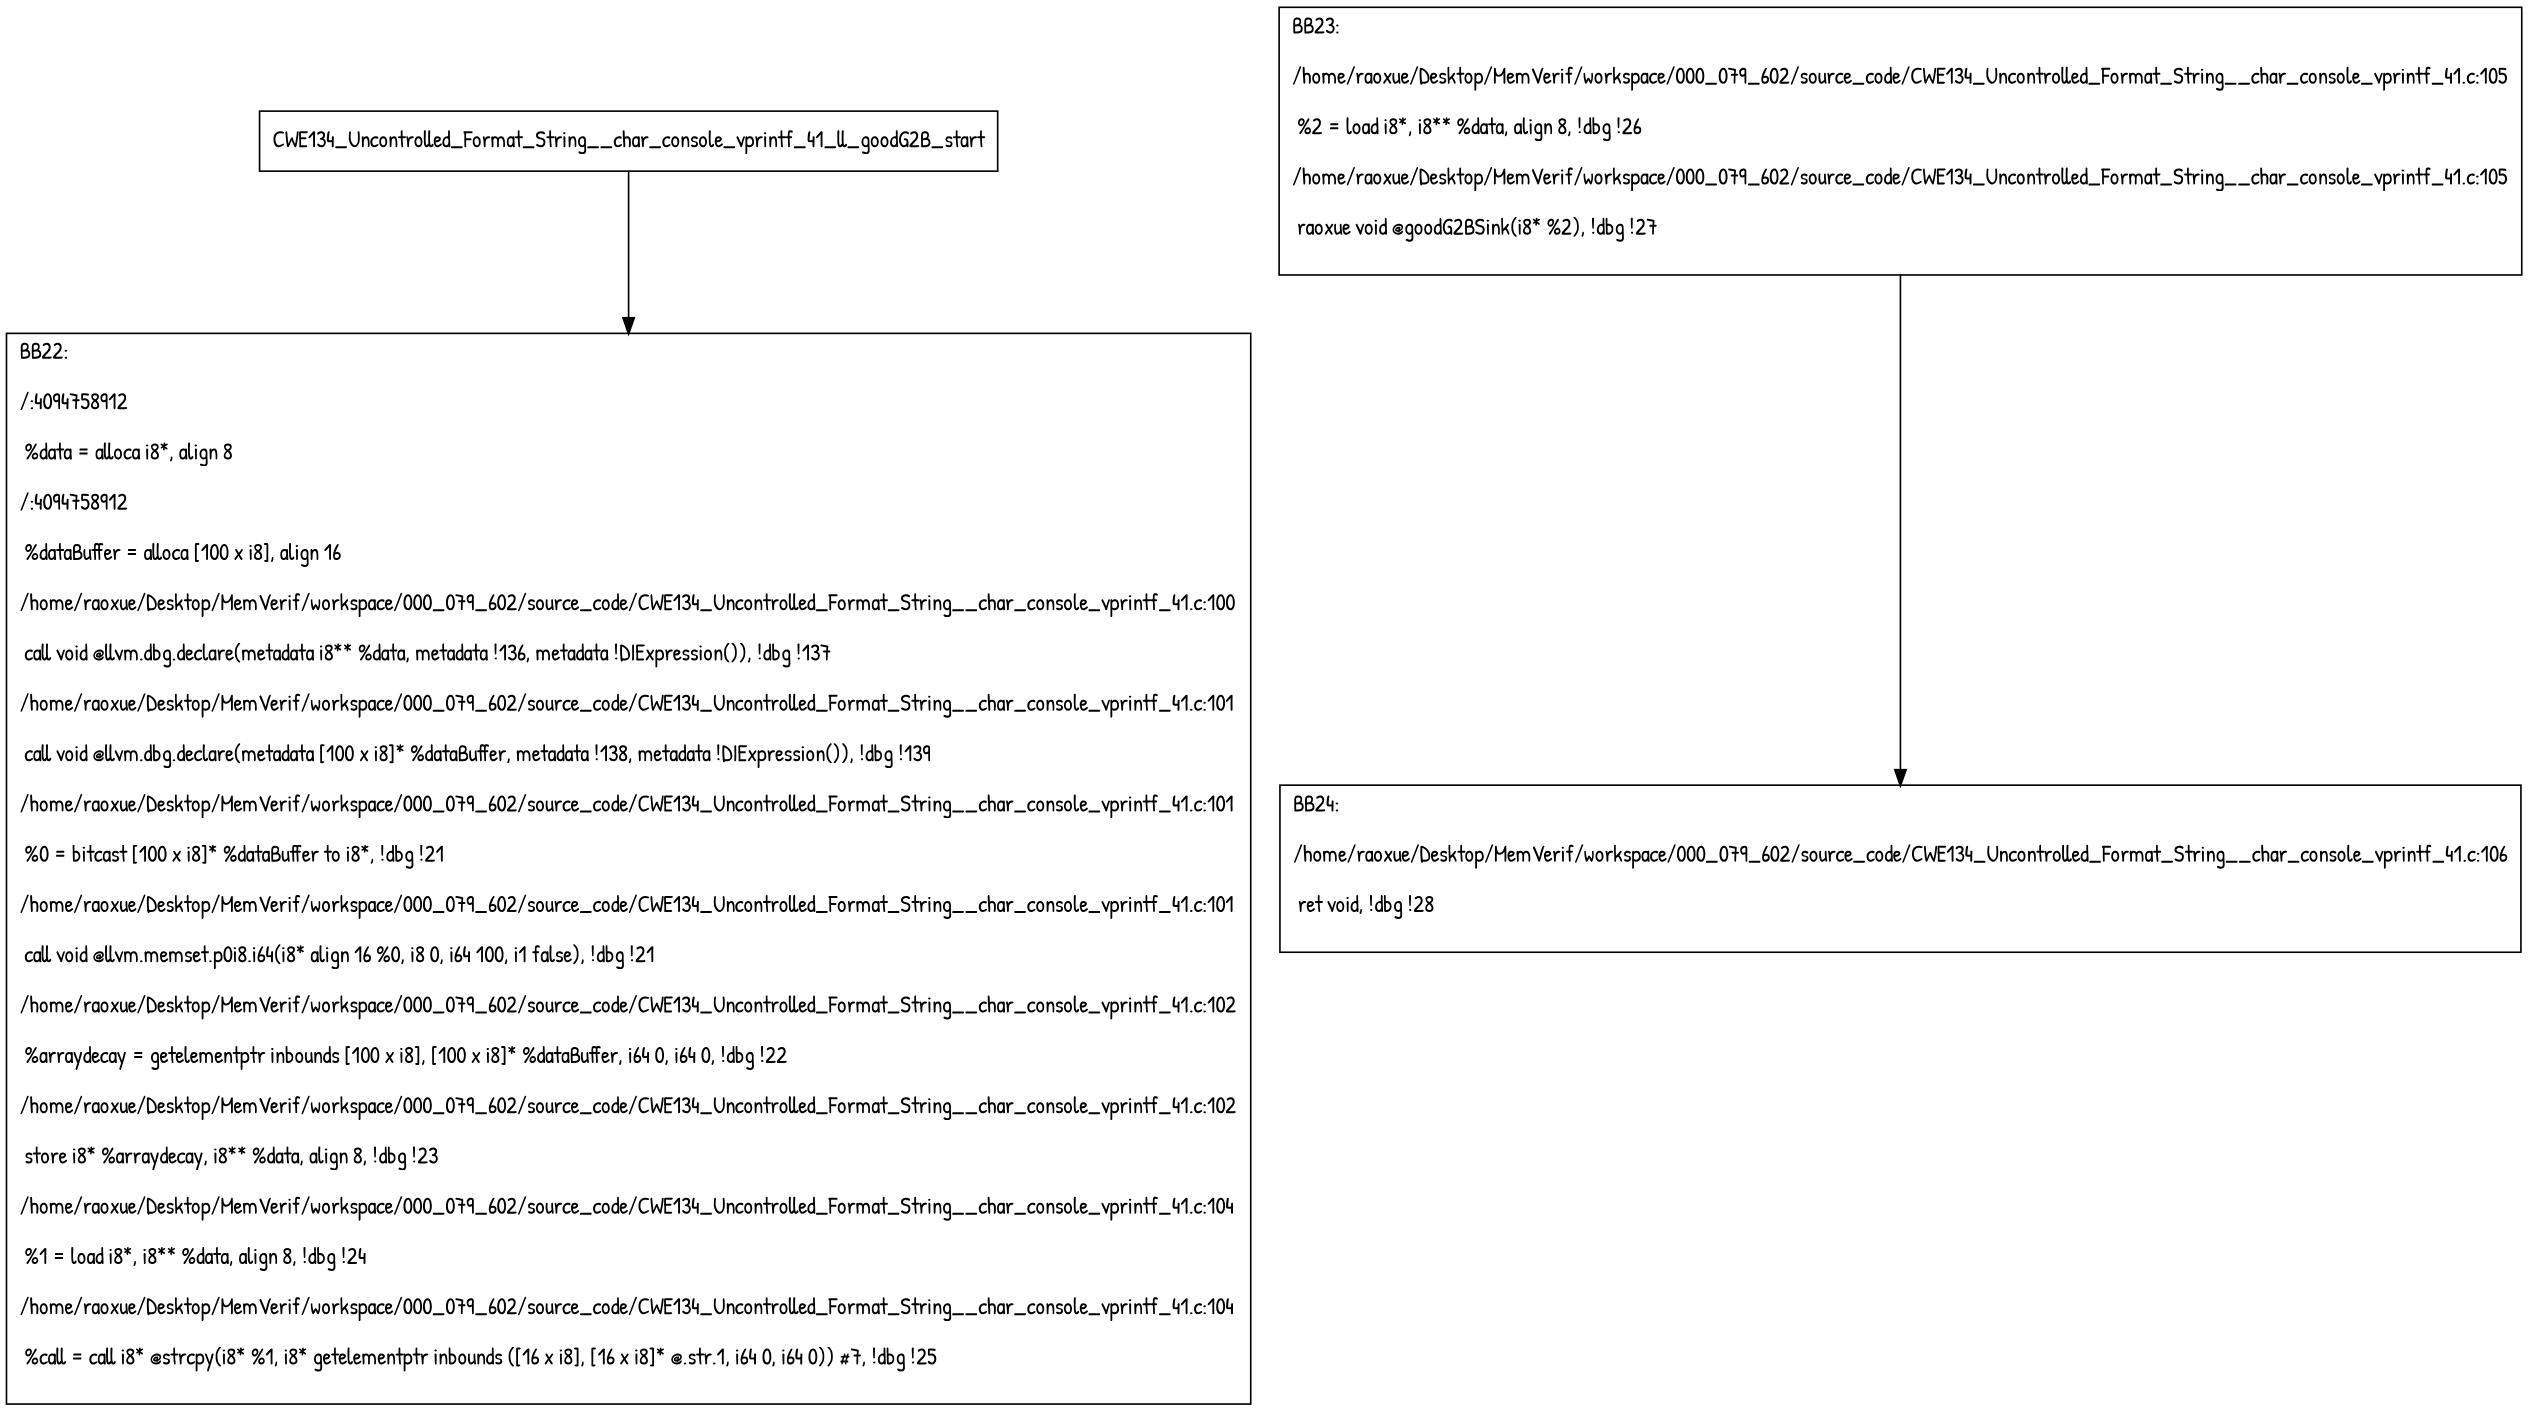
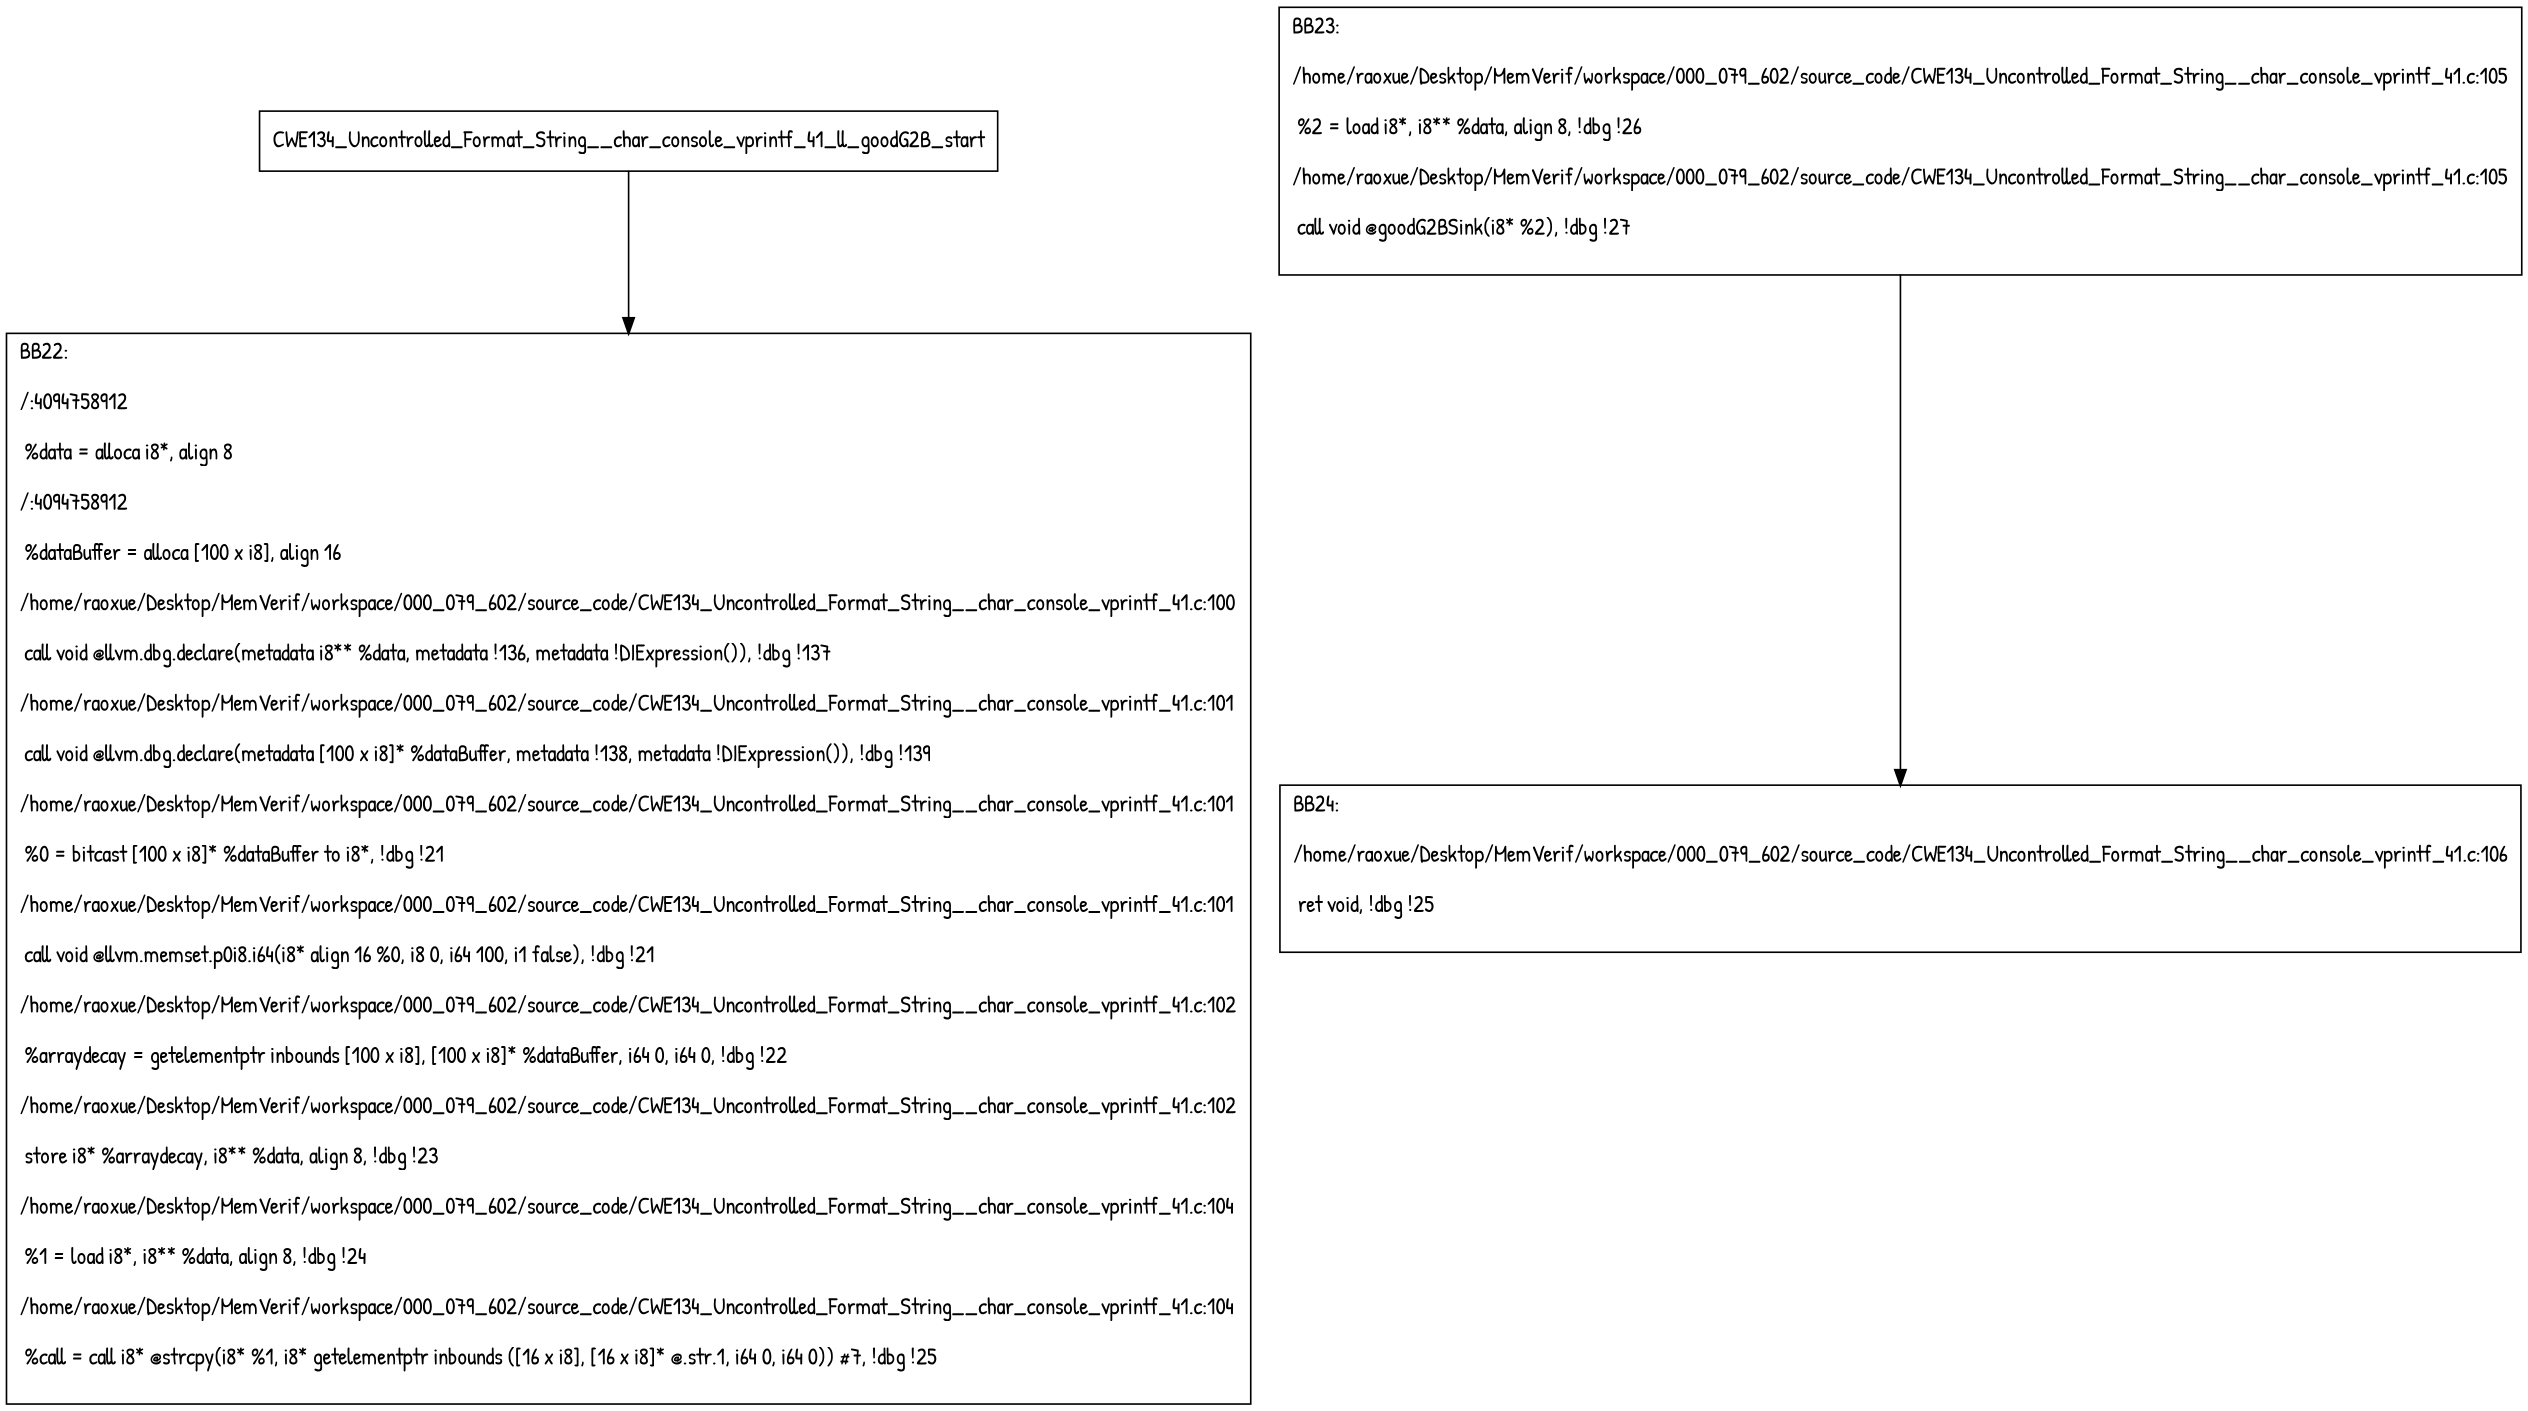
(1475, 228) -> (1462, 228)
(1364, 905) -> (1364, 905)
